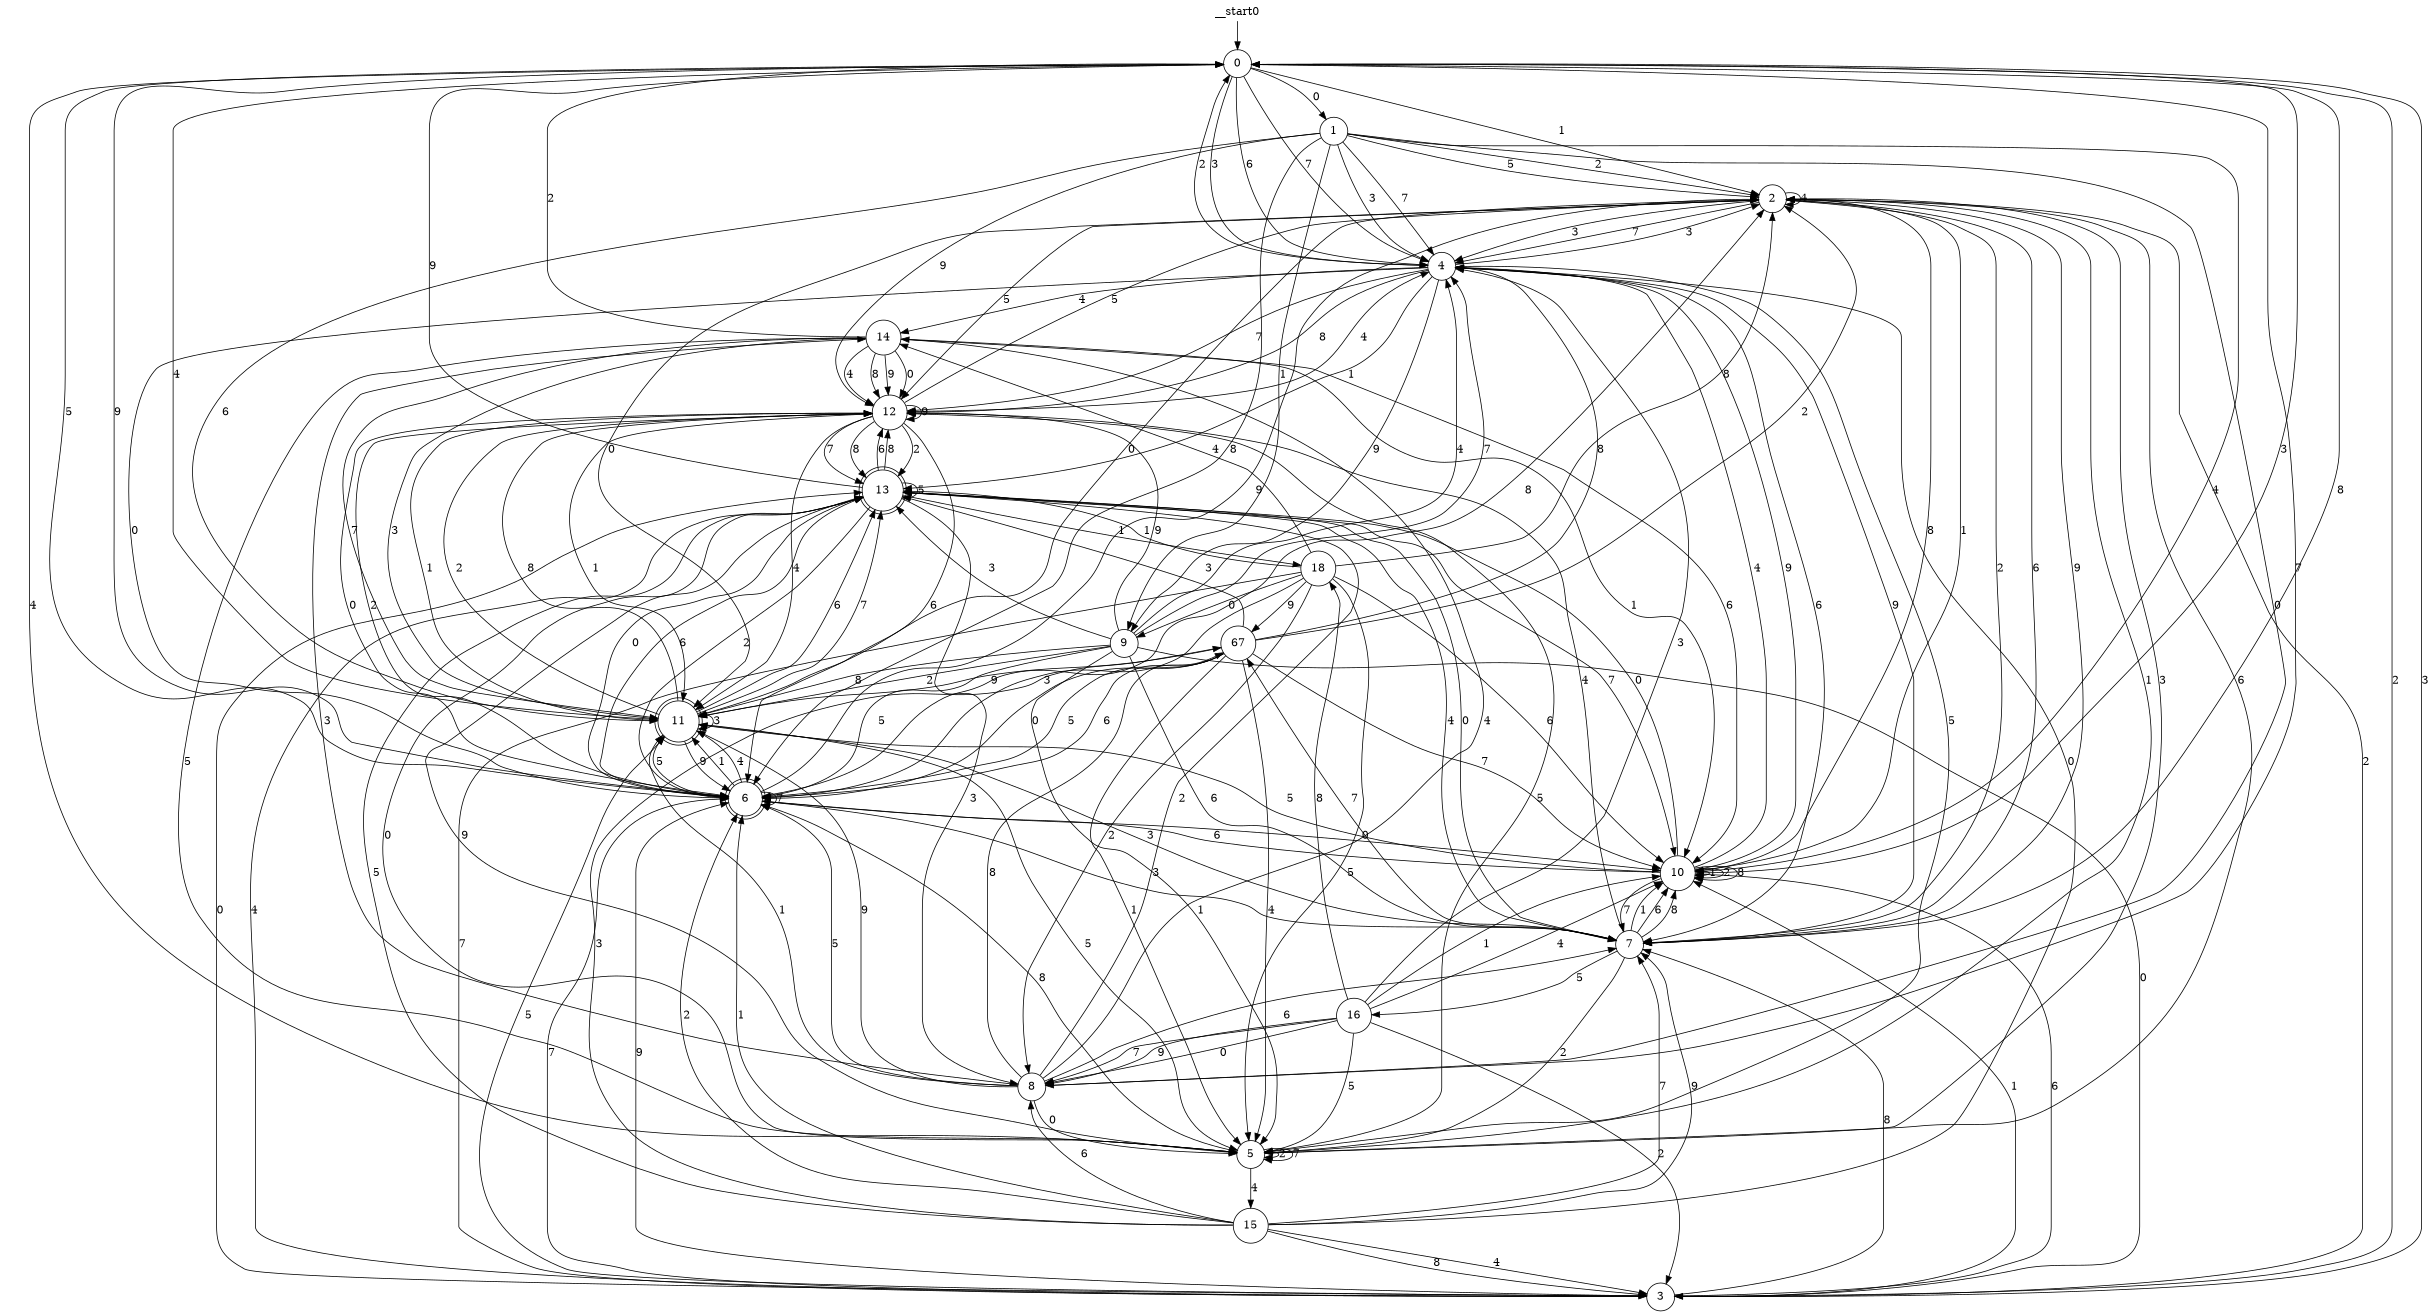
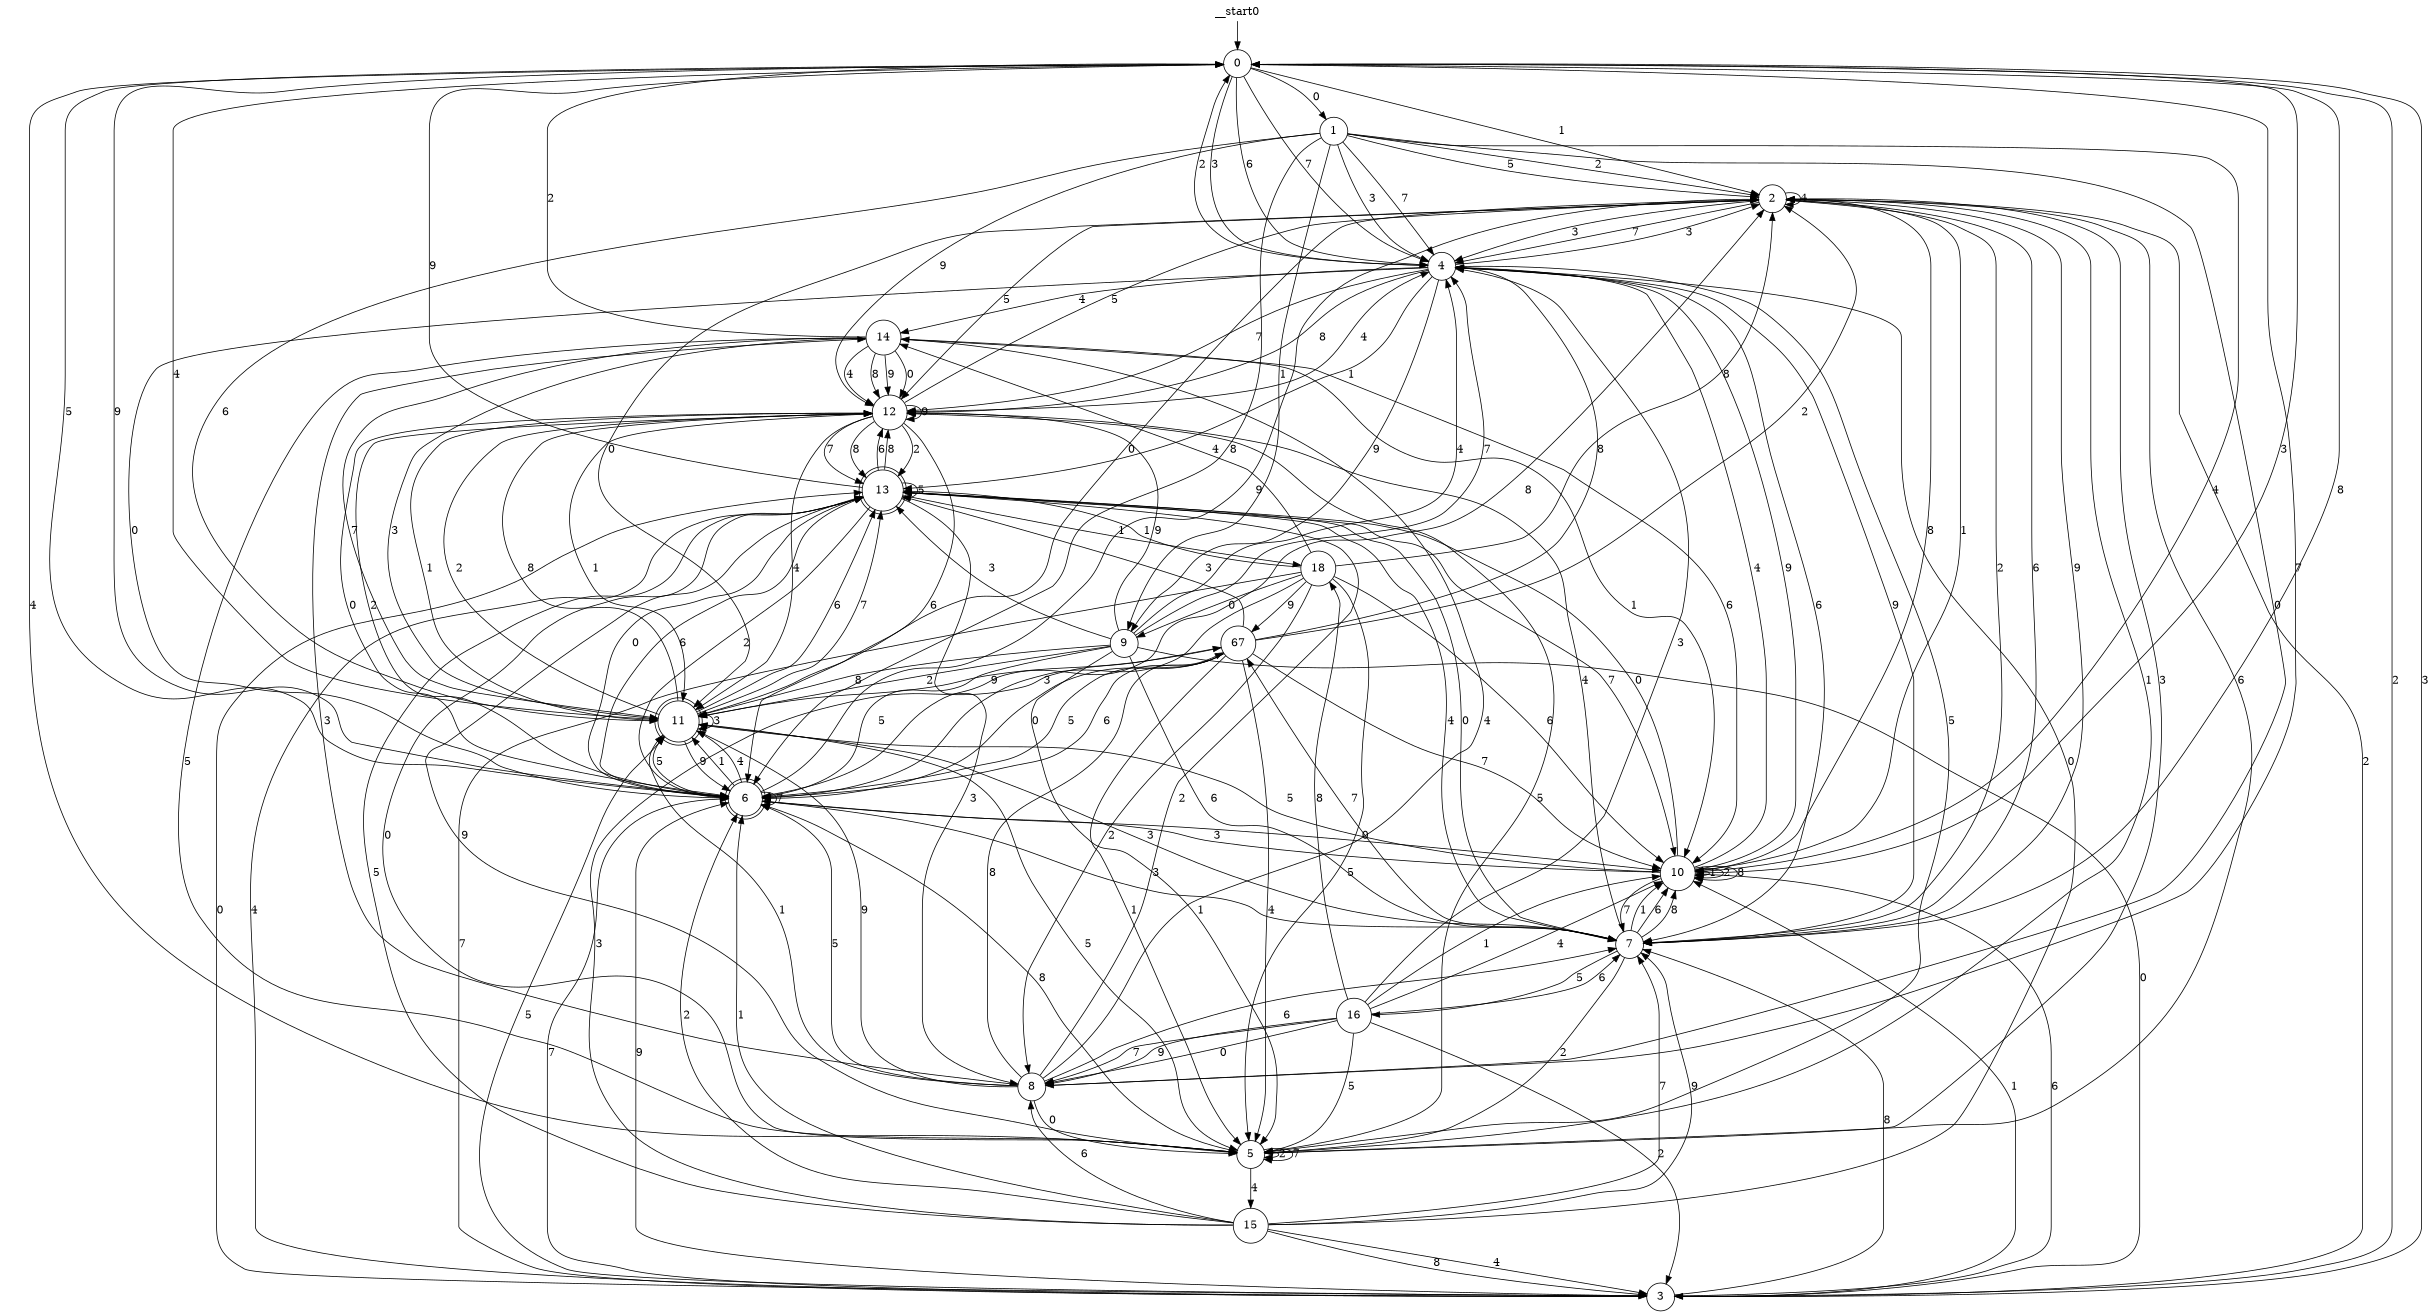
(1217, 836) -> (1217, 836)
none -> (1542, 995)
